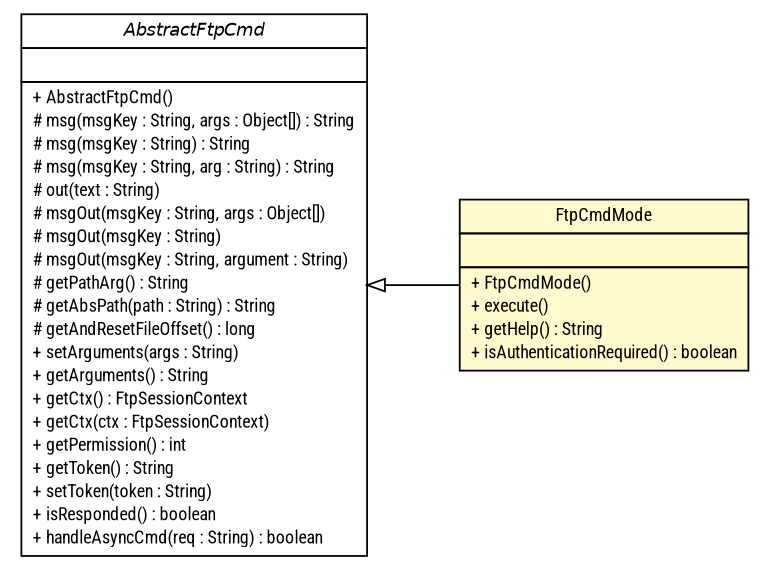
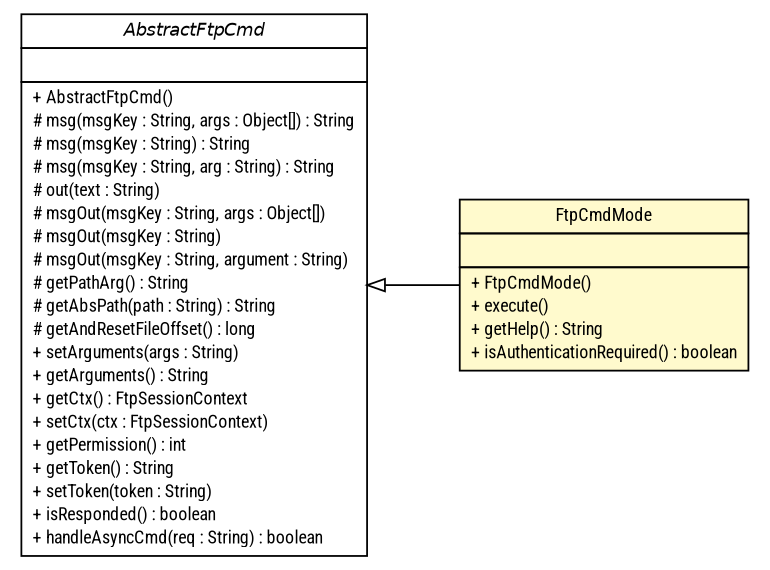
(151, 422) -> (151, 422)
